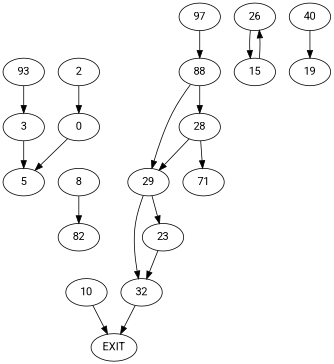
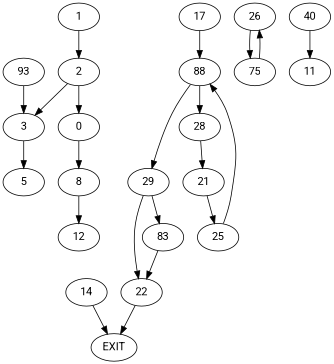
none -> (79, 17)
(200, 17) -> (200, 17)
(255, 72) -> (255, 72)
(310, 72) -> (310, 72)
none -> (54, 97)
(54, 152) -> (79, 151)
(177, 152) -> none
(204, 182) -> (204, 182)
(79, 237) -> (79, 237)
(163, 237) -> (163, 237)
none -> (218, 237)
(86, 292) -> (86, 292)
(142, 292) -> (142, 292)
